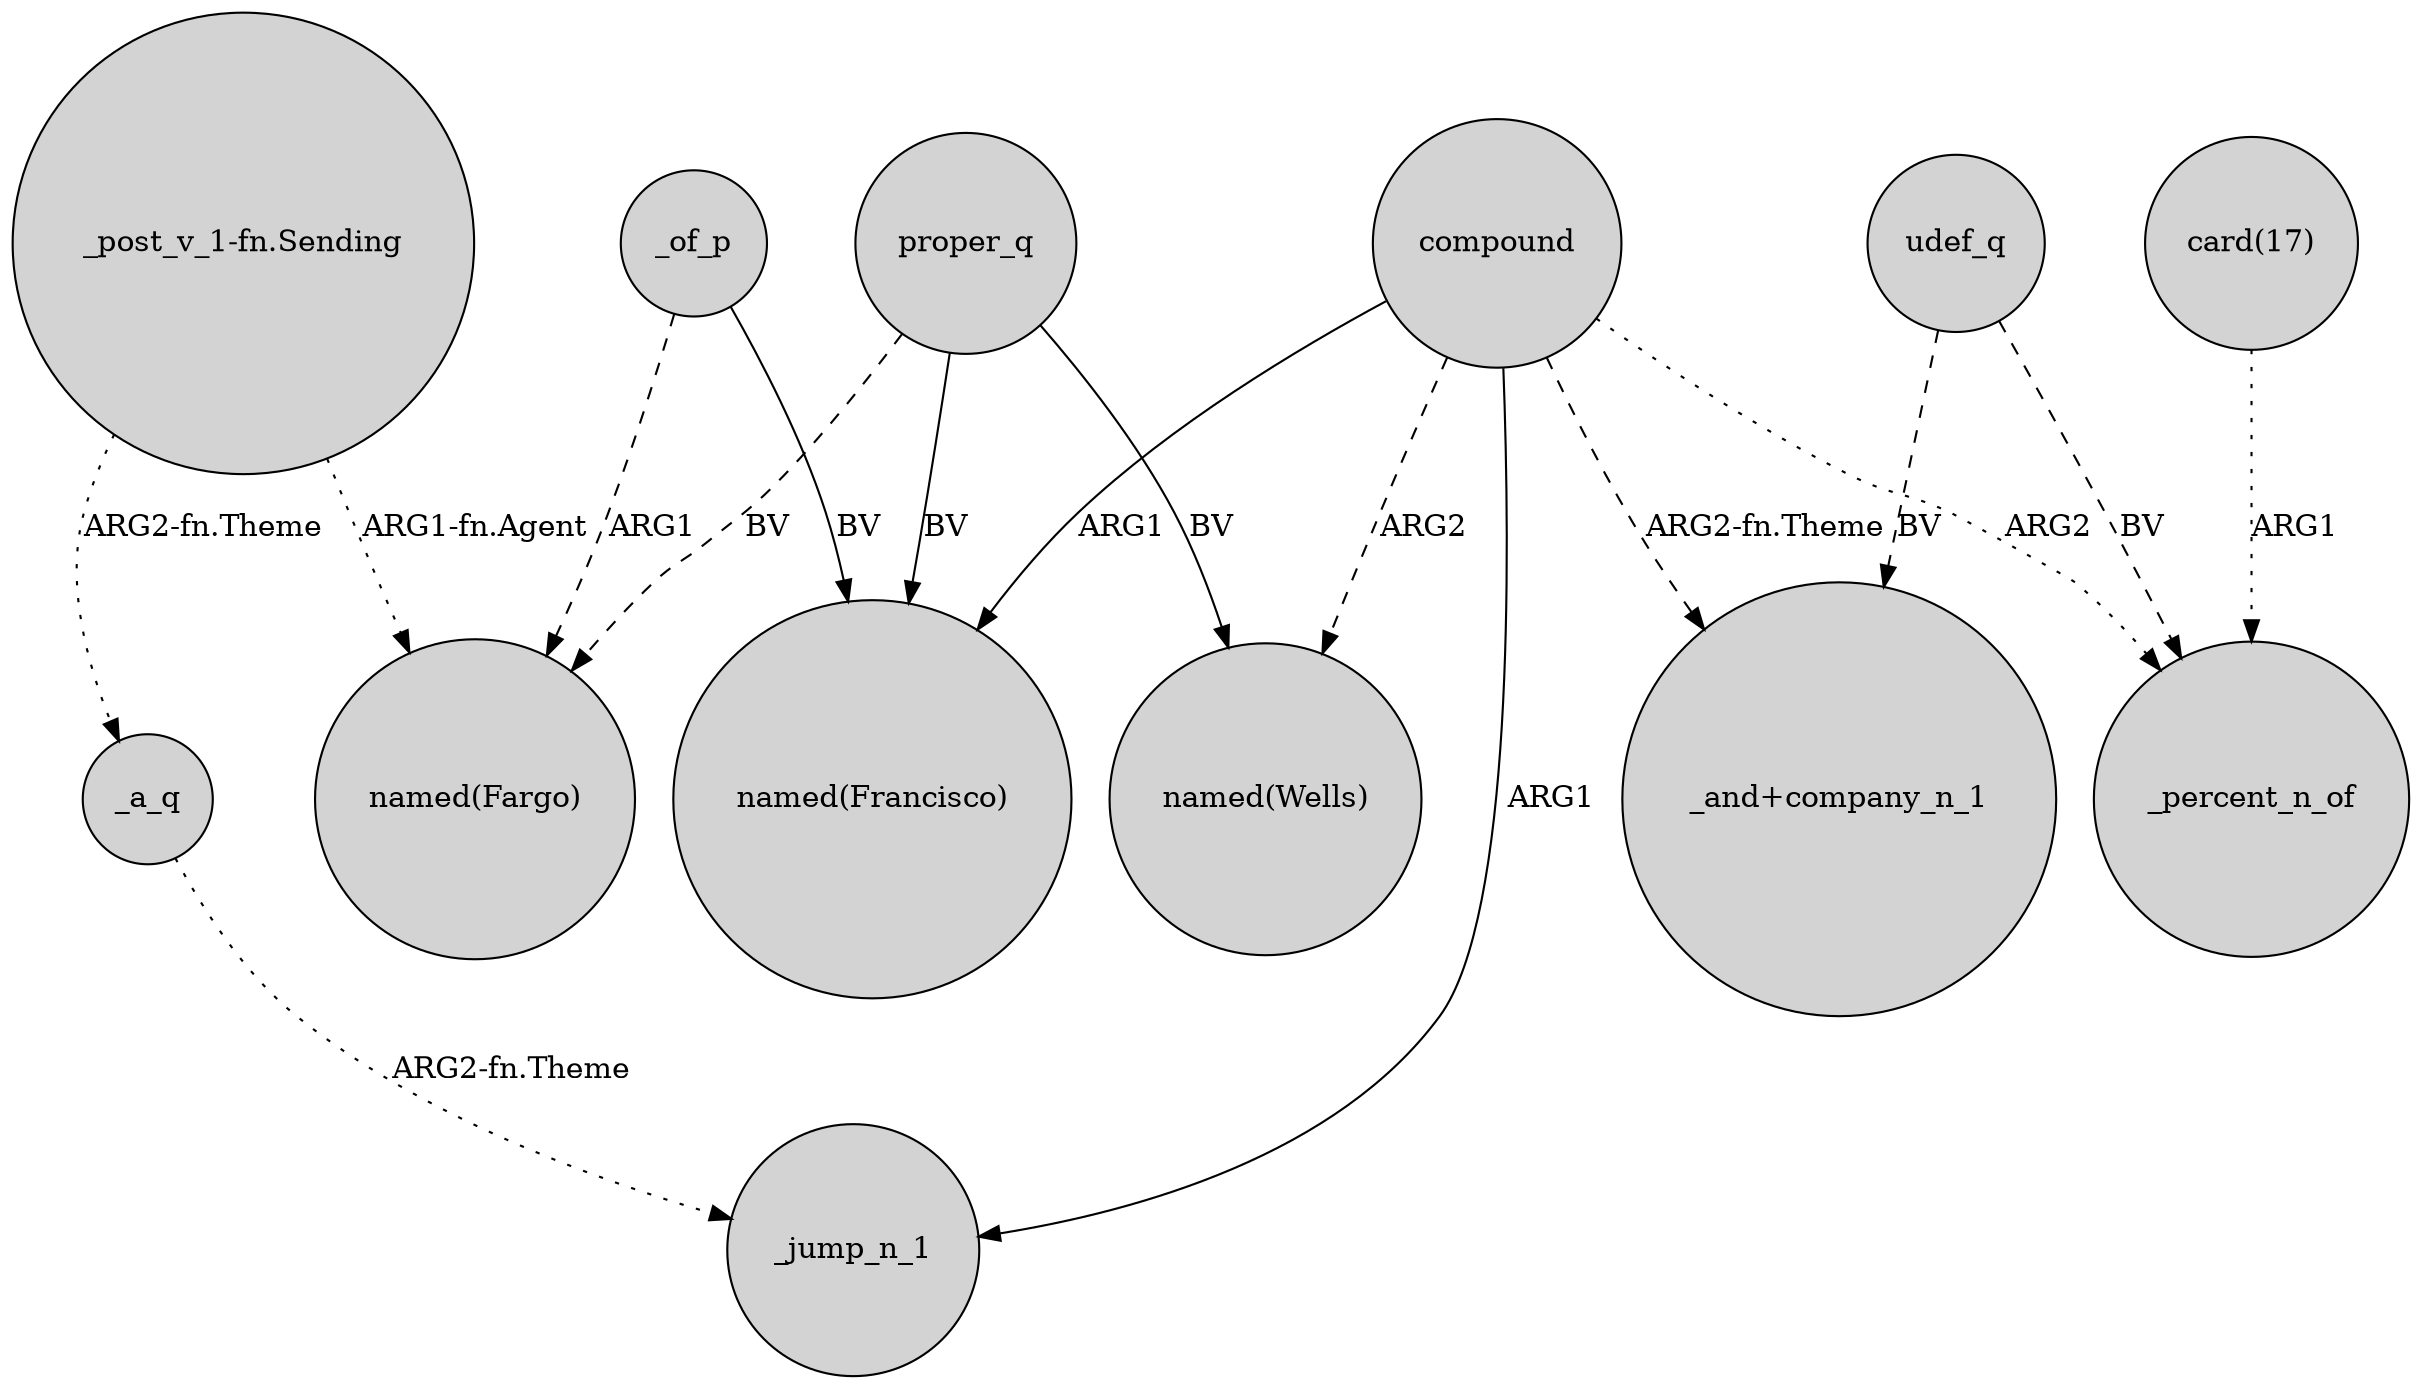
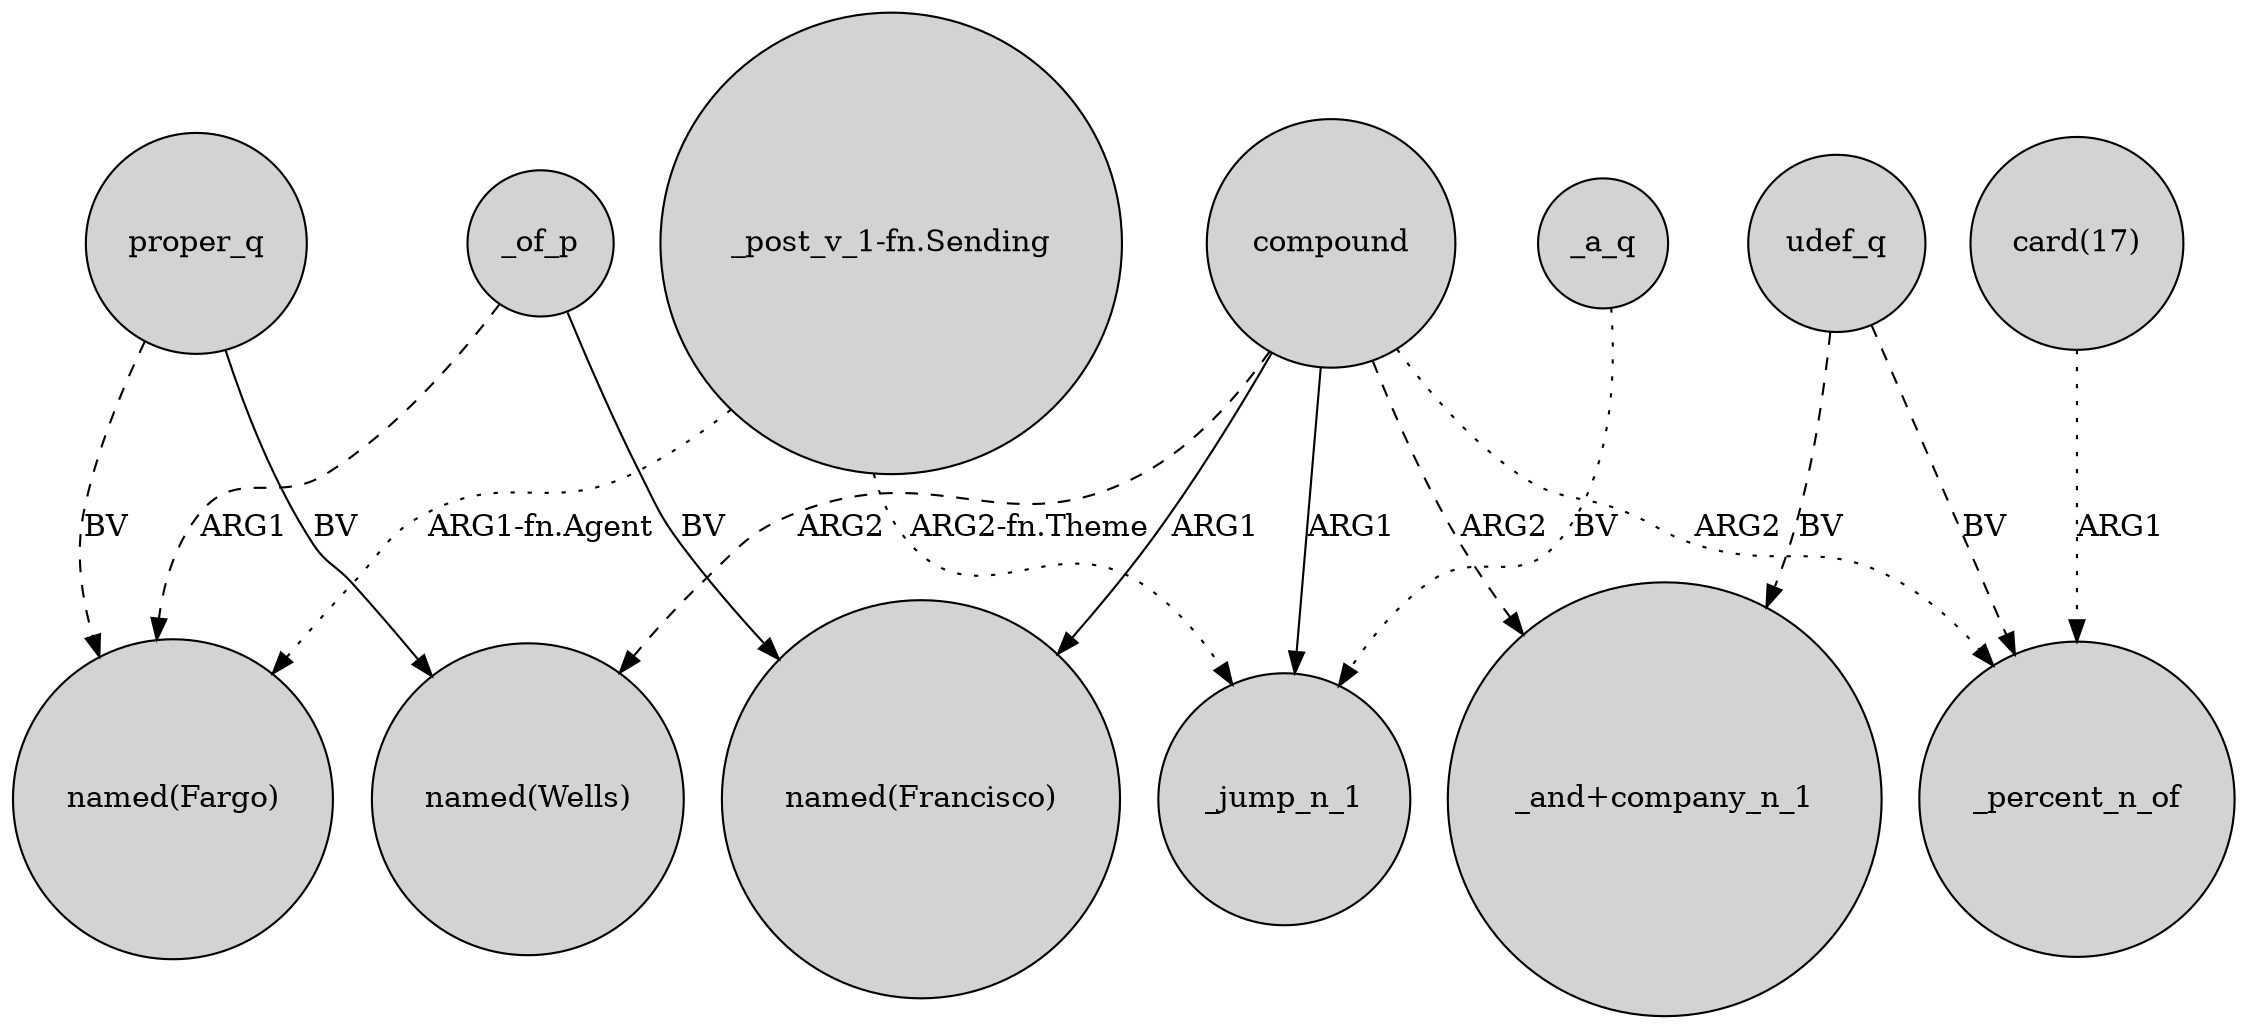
(932, 467) -> none
(1765, 528) -> (1504, 528)
(77, 577) -> (1040, 567)
(511, 1070) -> (1596, 528)
